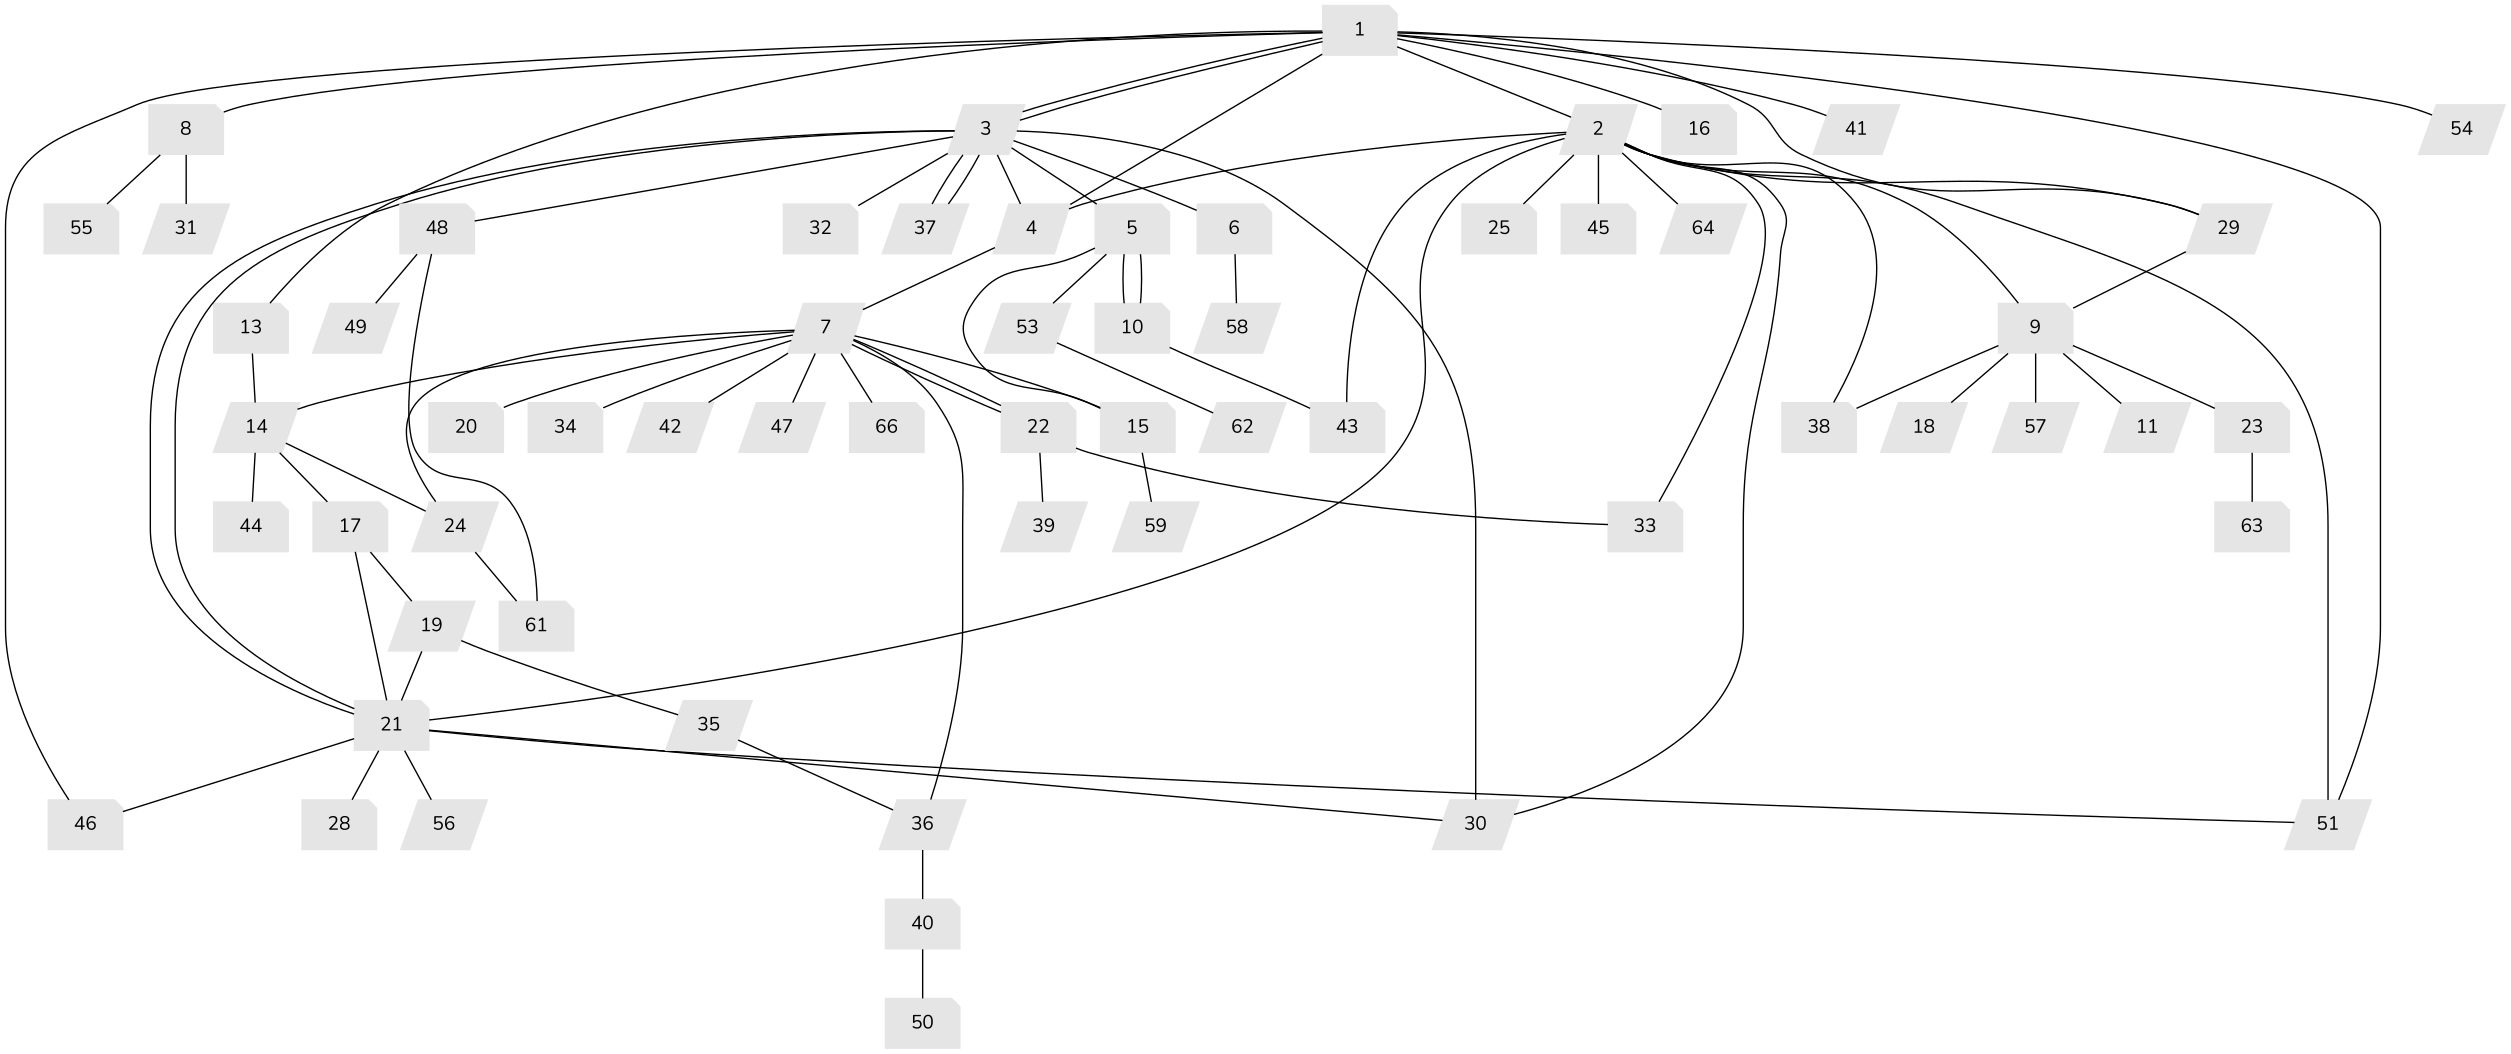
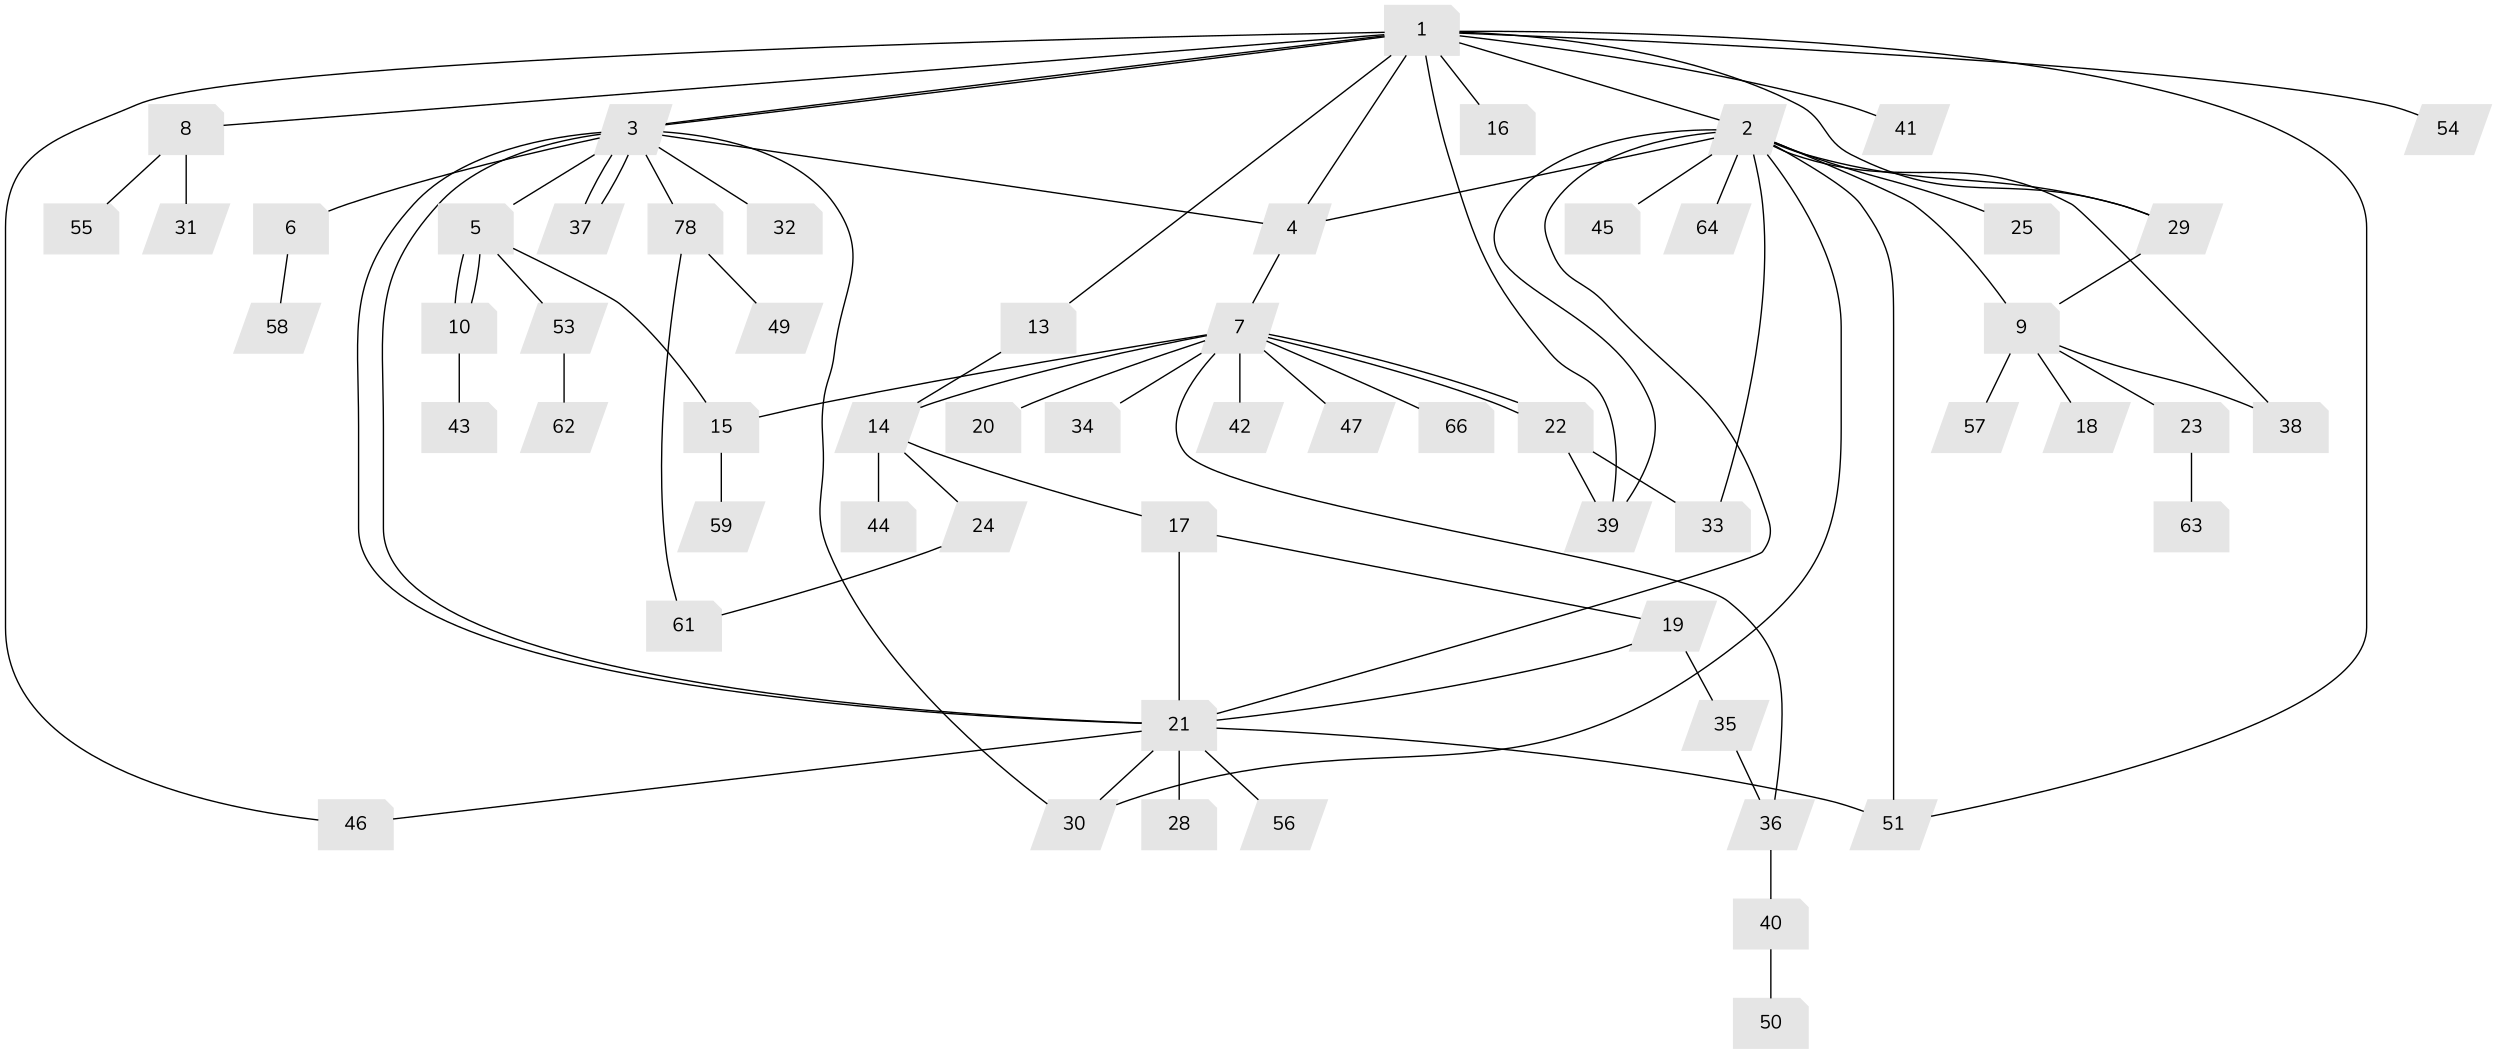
(1395, 216) -> (1511, 269)
(437, 229) -> (685, 229)
none -> (1505, 293)
(440, 386) -> none
(2147, 428) -> none
